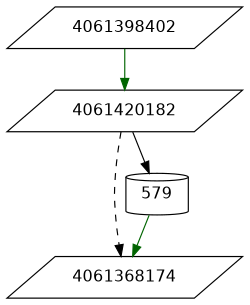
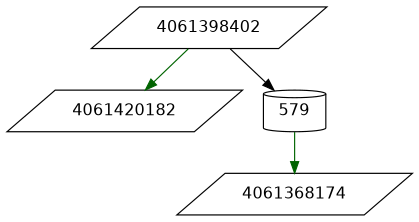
(139, 147) -> (248, 66)
(115, 188) -> none
